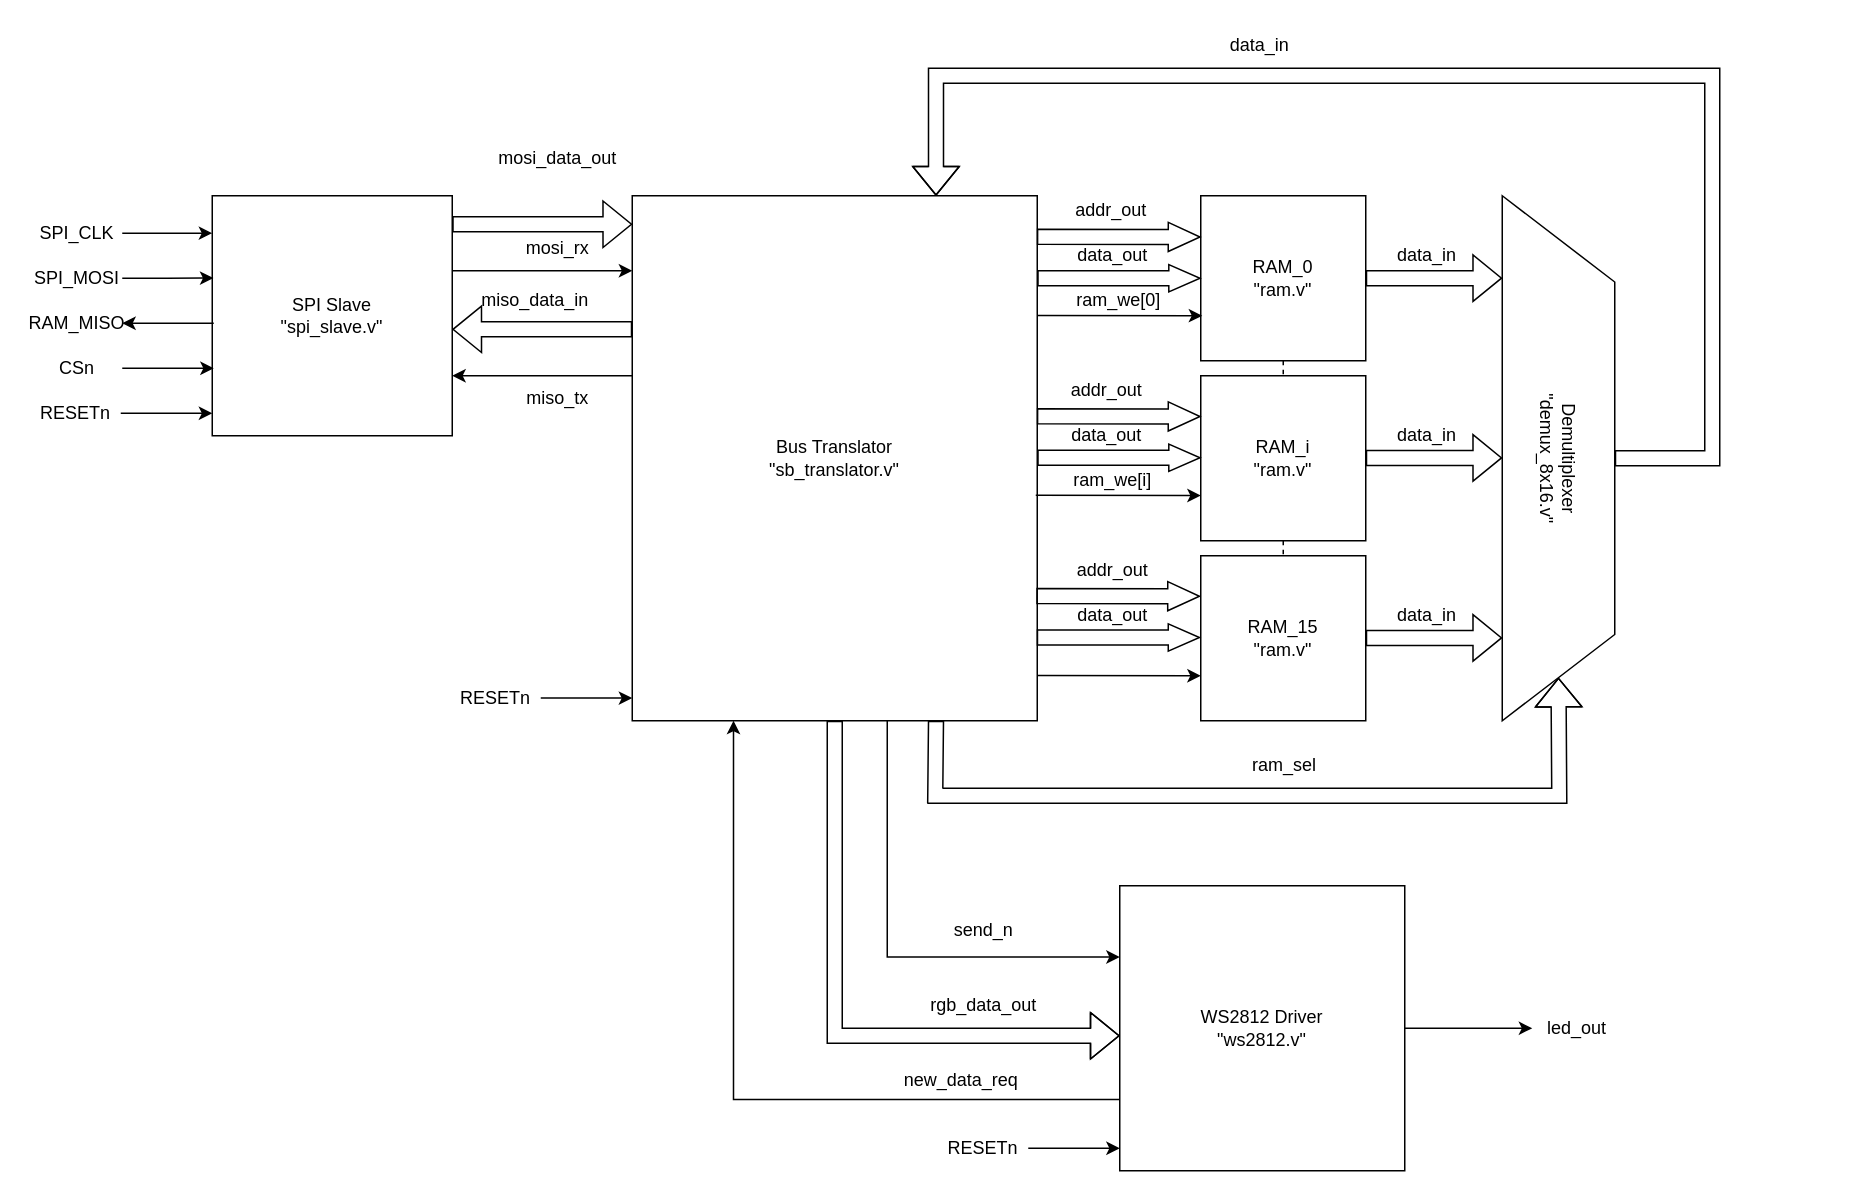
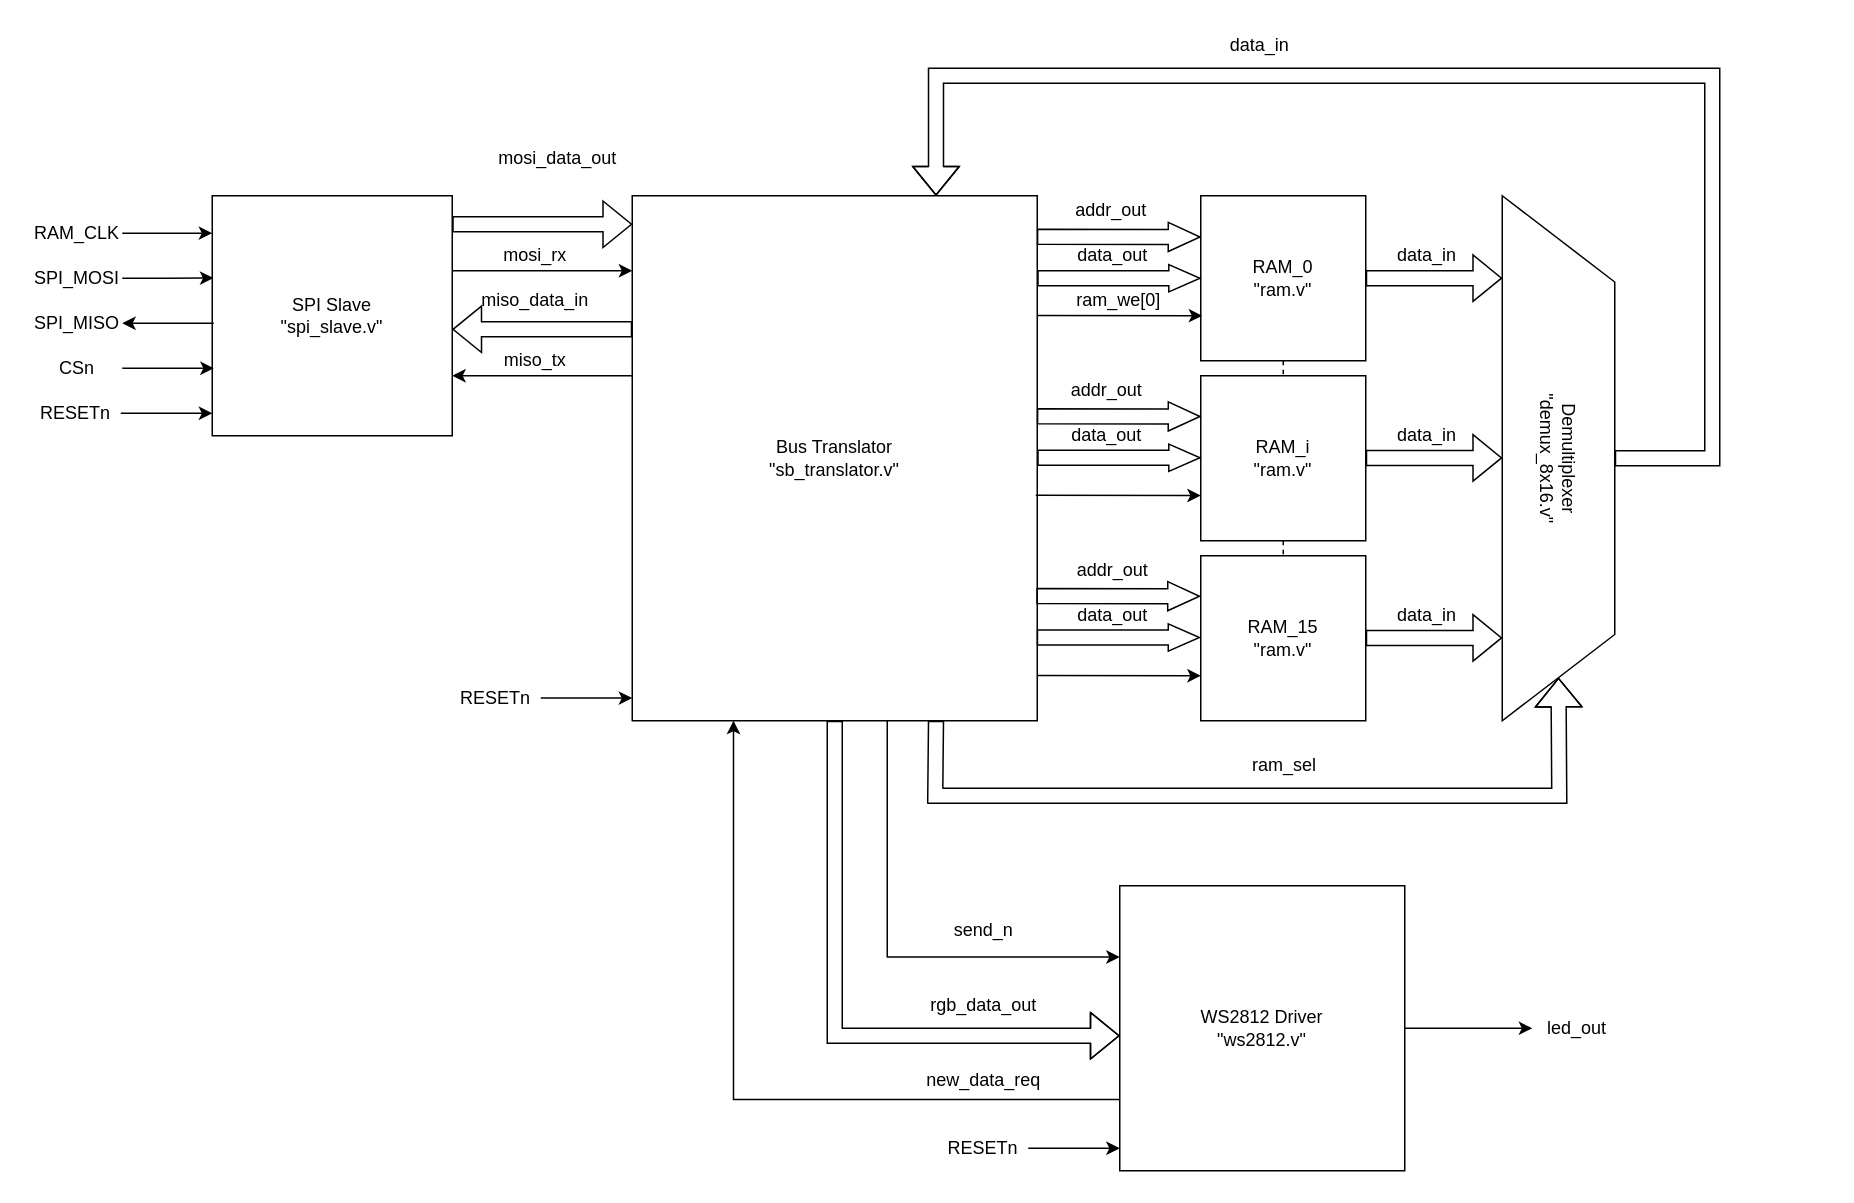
(77, 233) -> (77, 233)
(557, 248) -> (535, 256)
(77, 323) -> (77, 323)
(557, 398) -> (535, 361)
(1112, 481) -> none
(961, 1081) -> (983, 1081)
